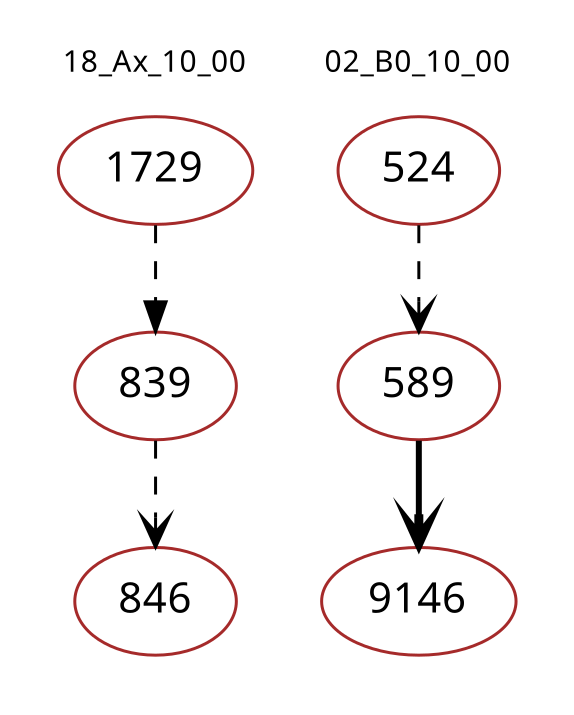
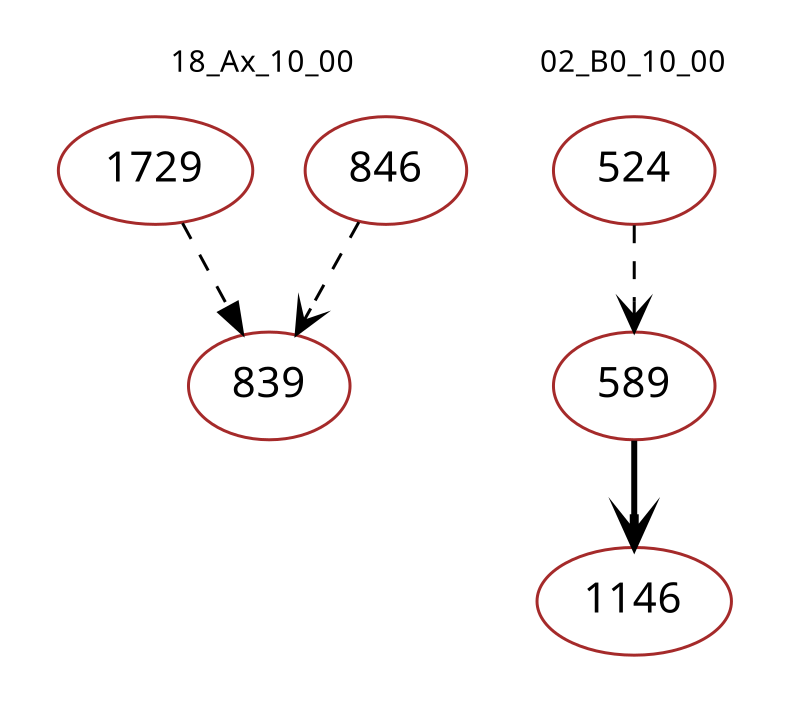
(156, 479) -> (335, 265)
(419, 601) -> (634, 601)
